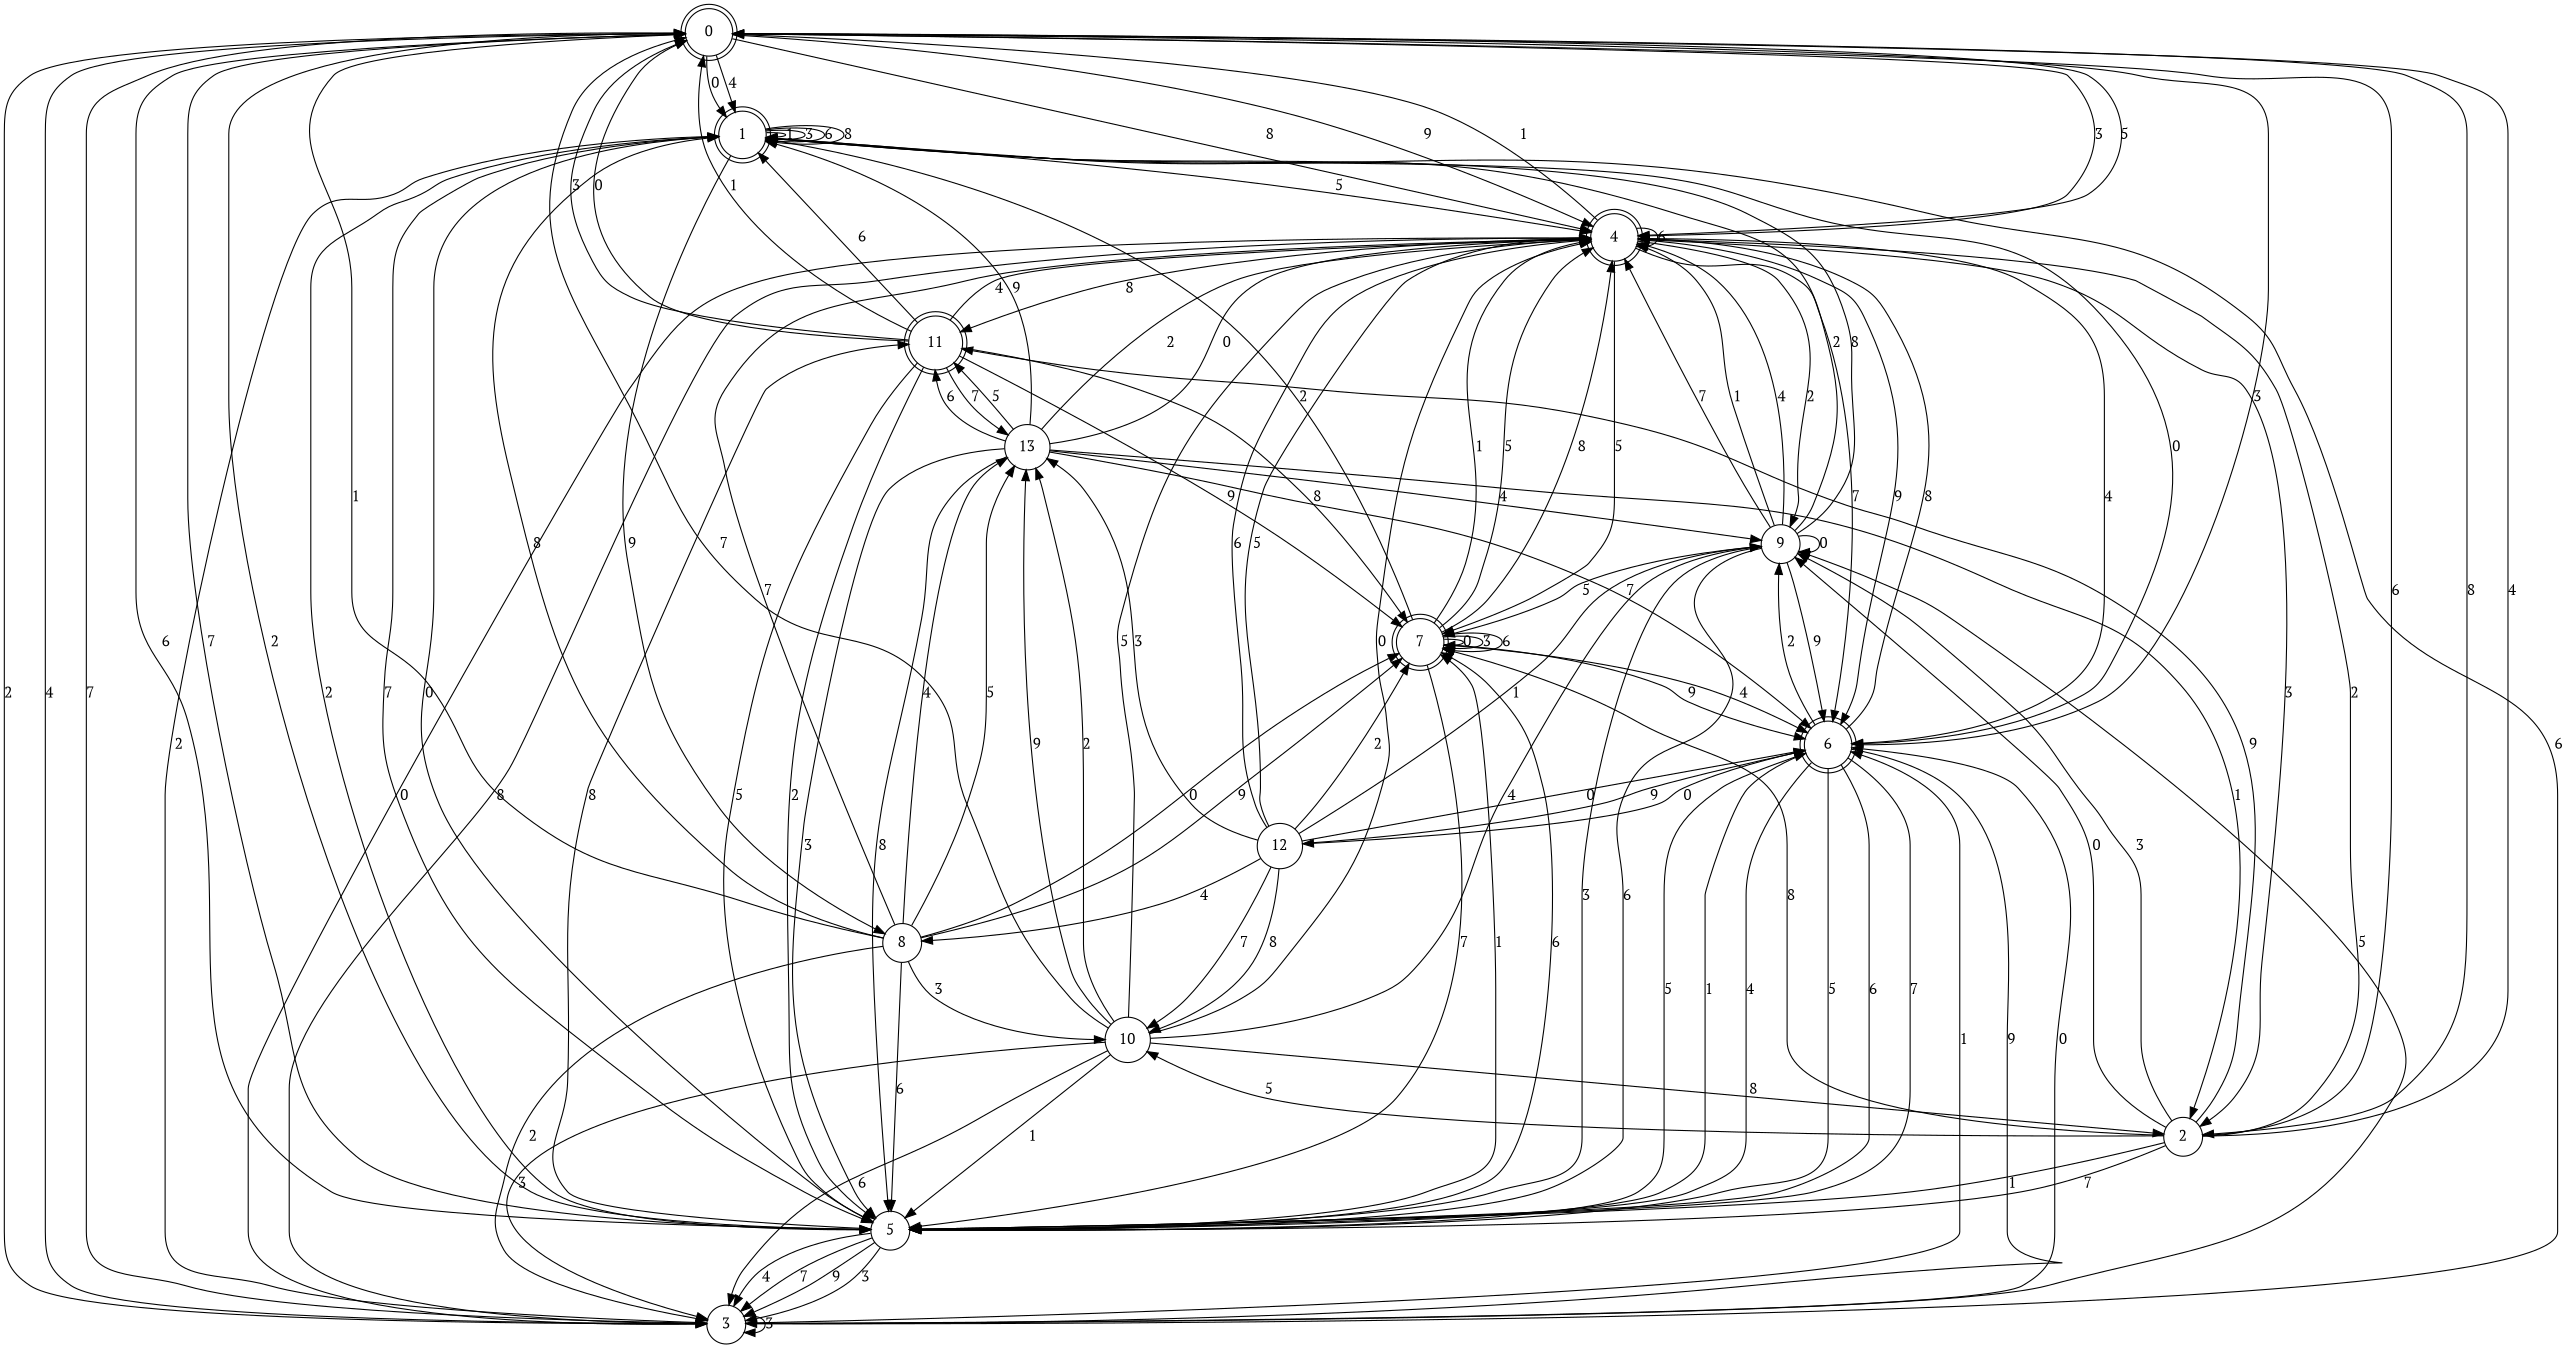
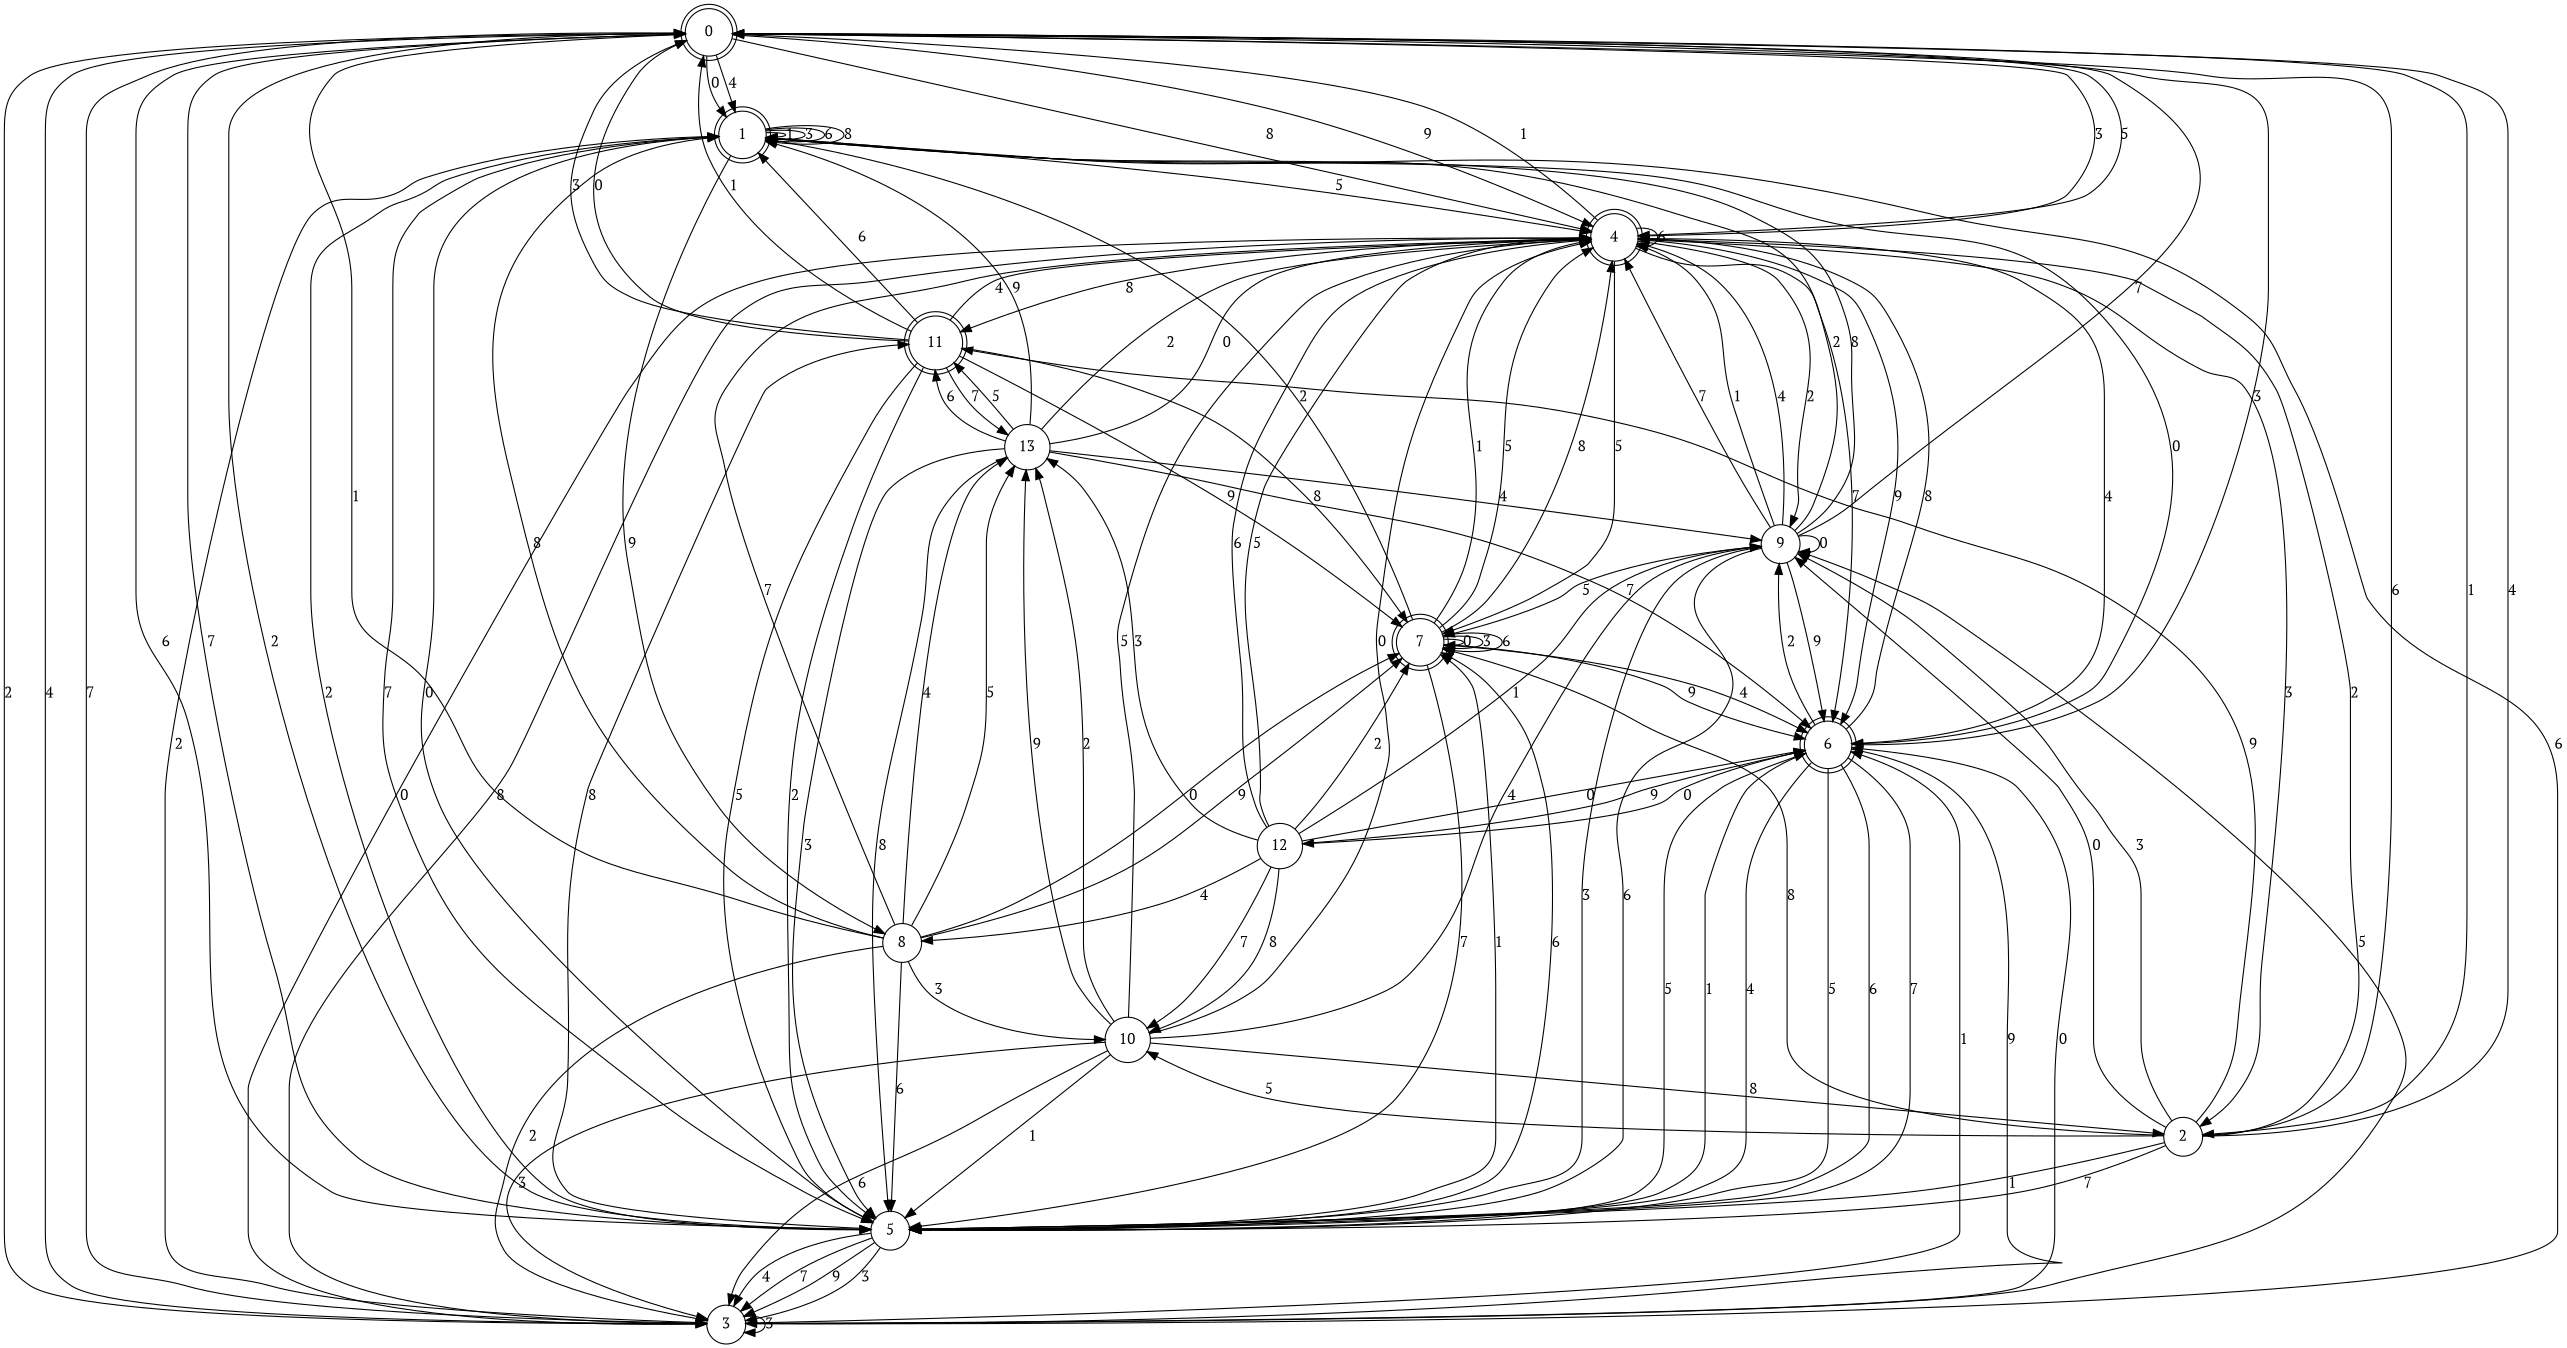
(1892, 541) -> none
(726, 570) -> (2127, 87)
(2471, 591) -> (2471, 591)
